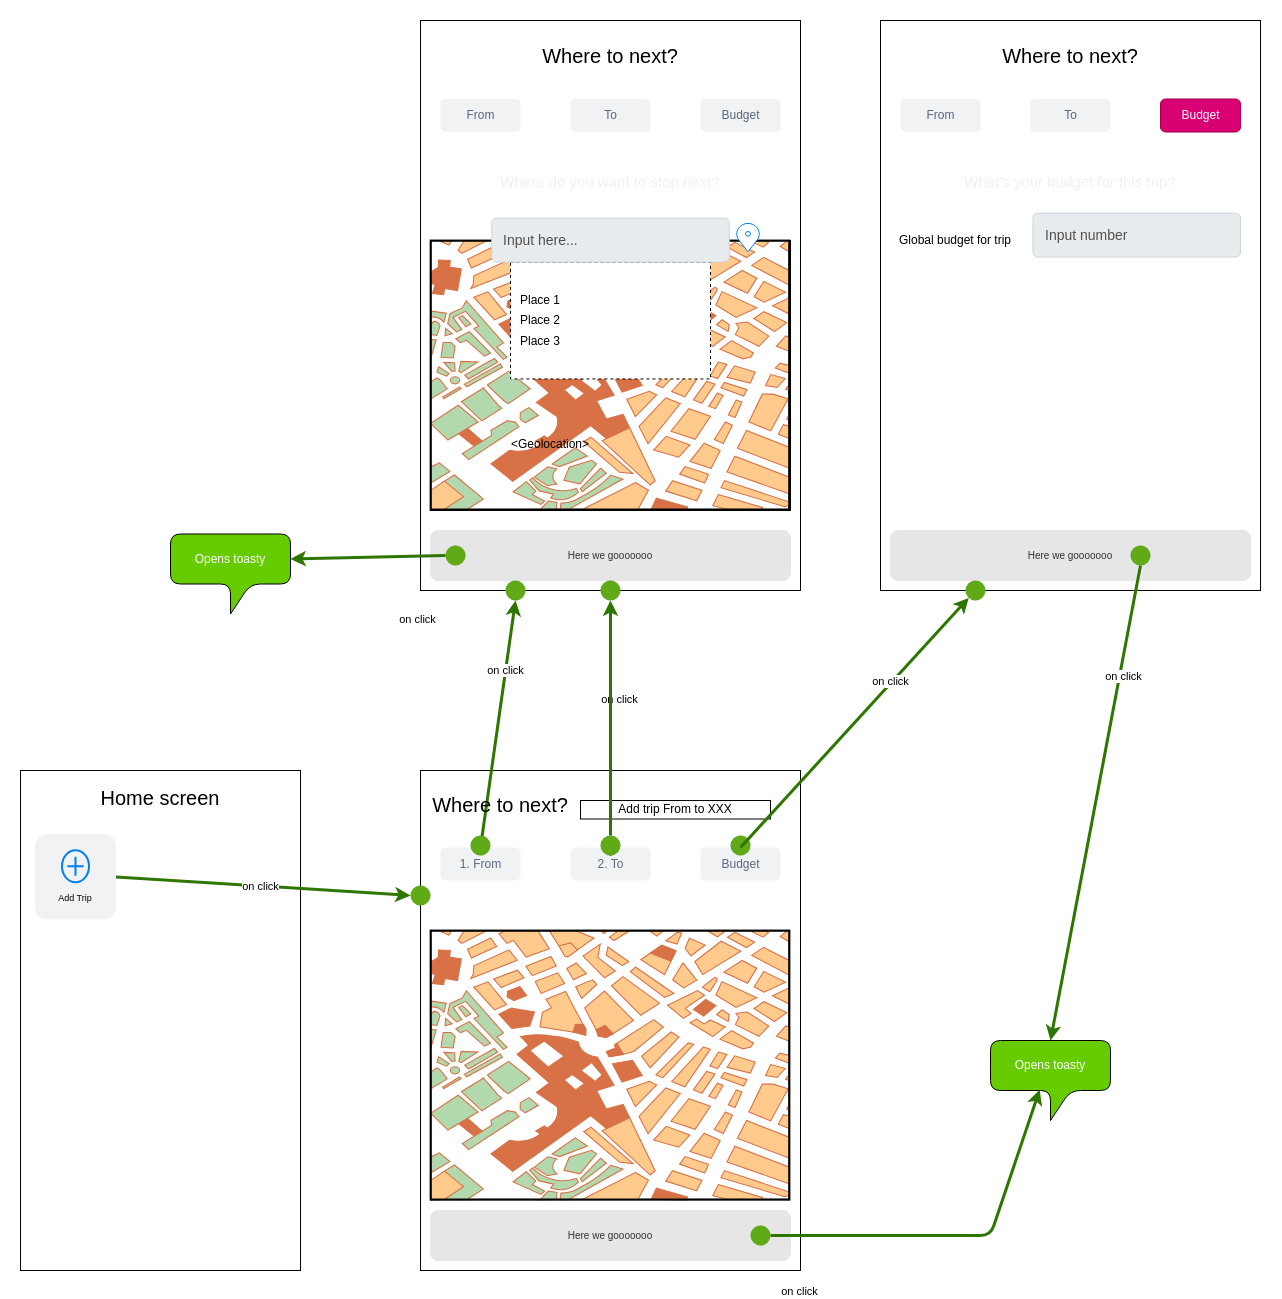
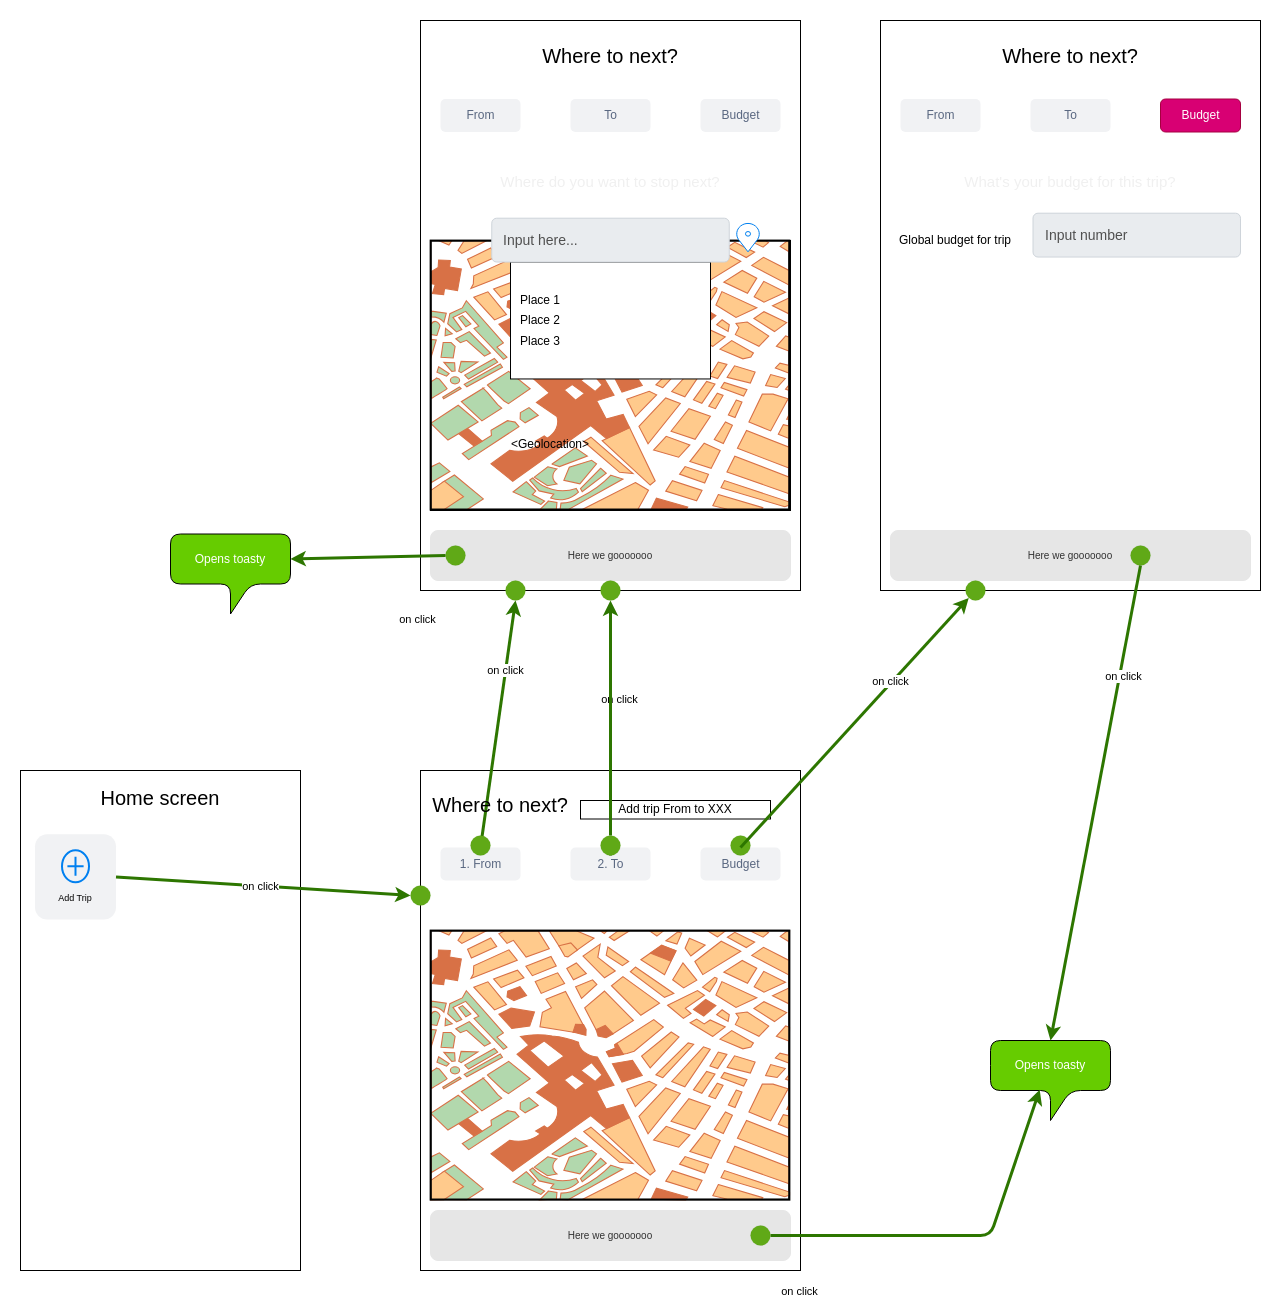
(611, 320) -> (611, 320)
